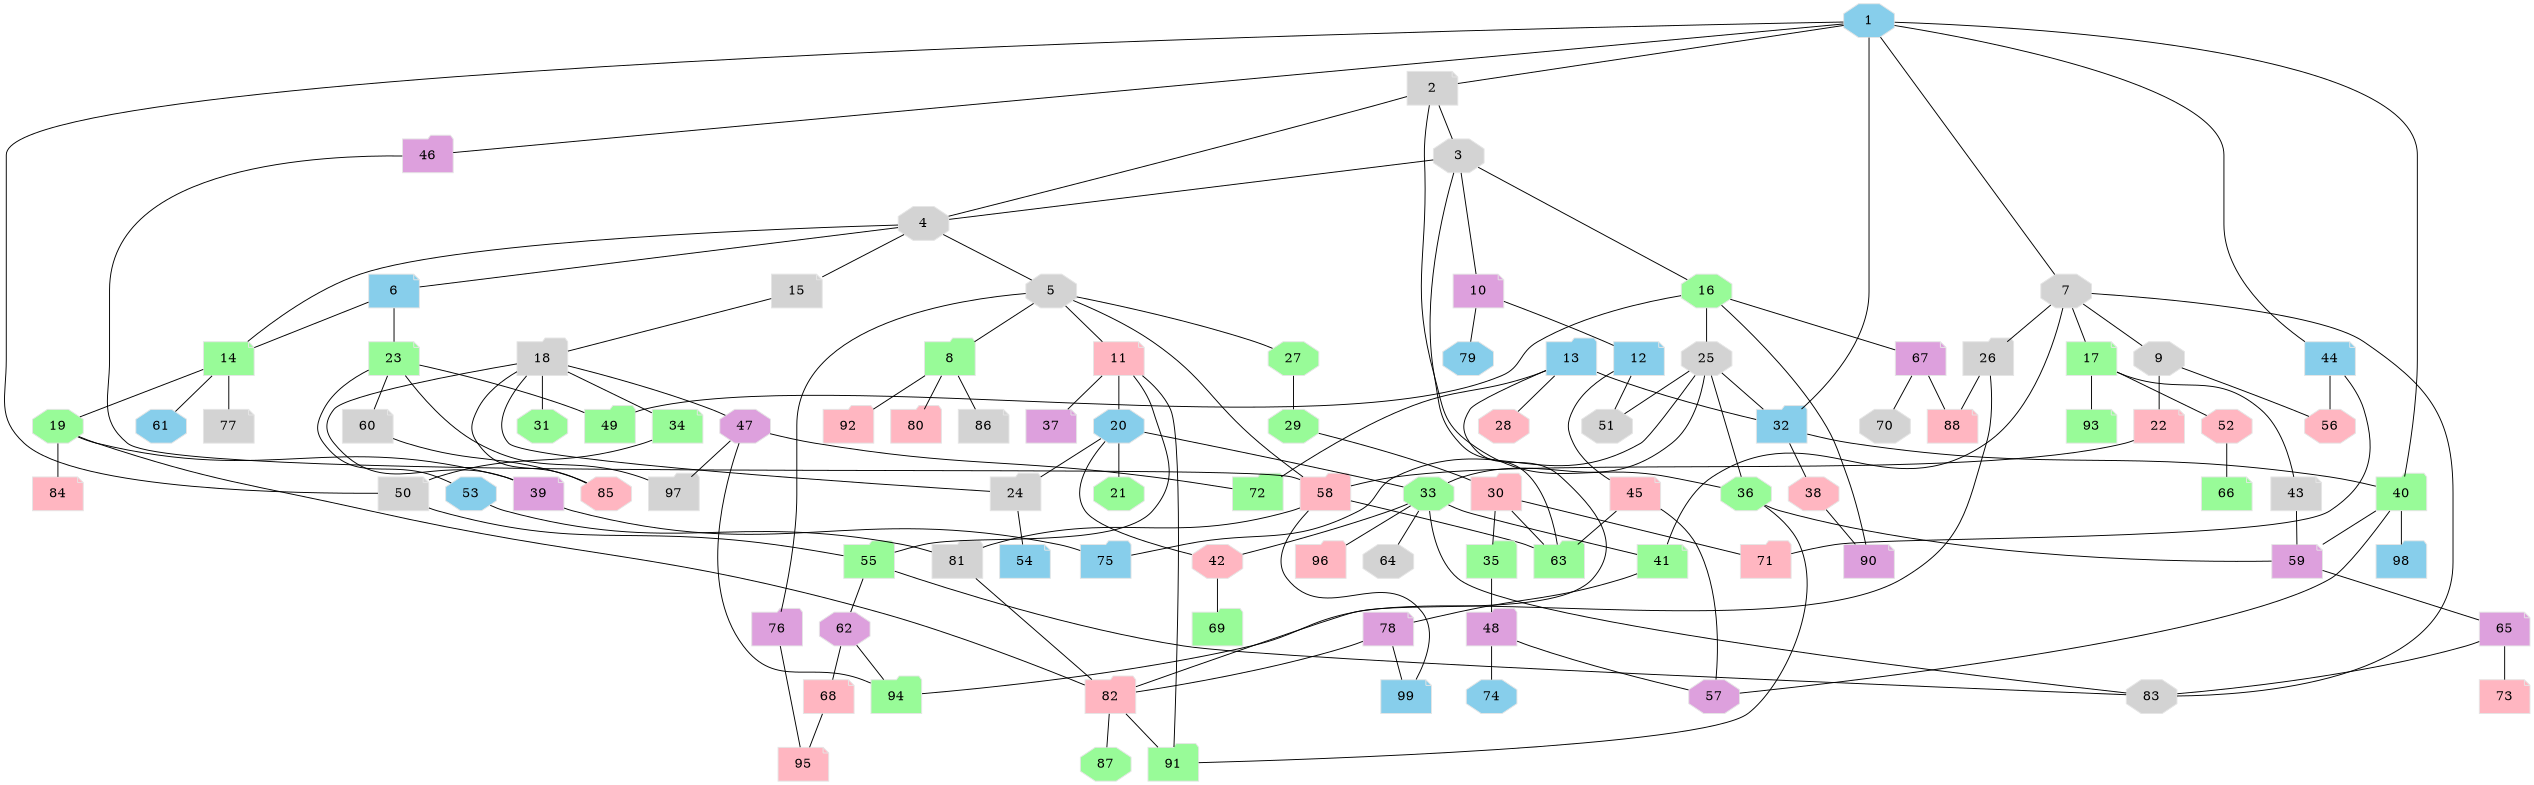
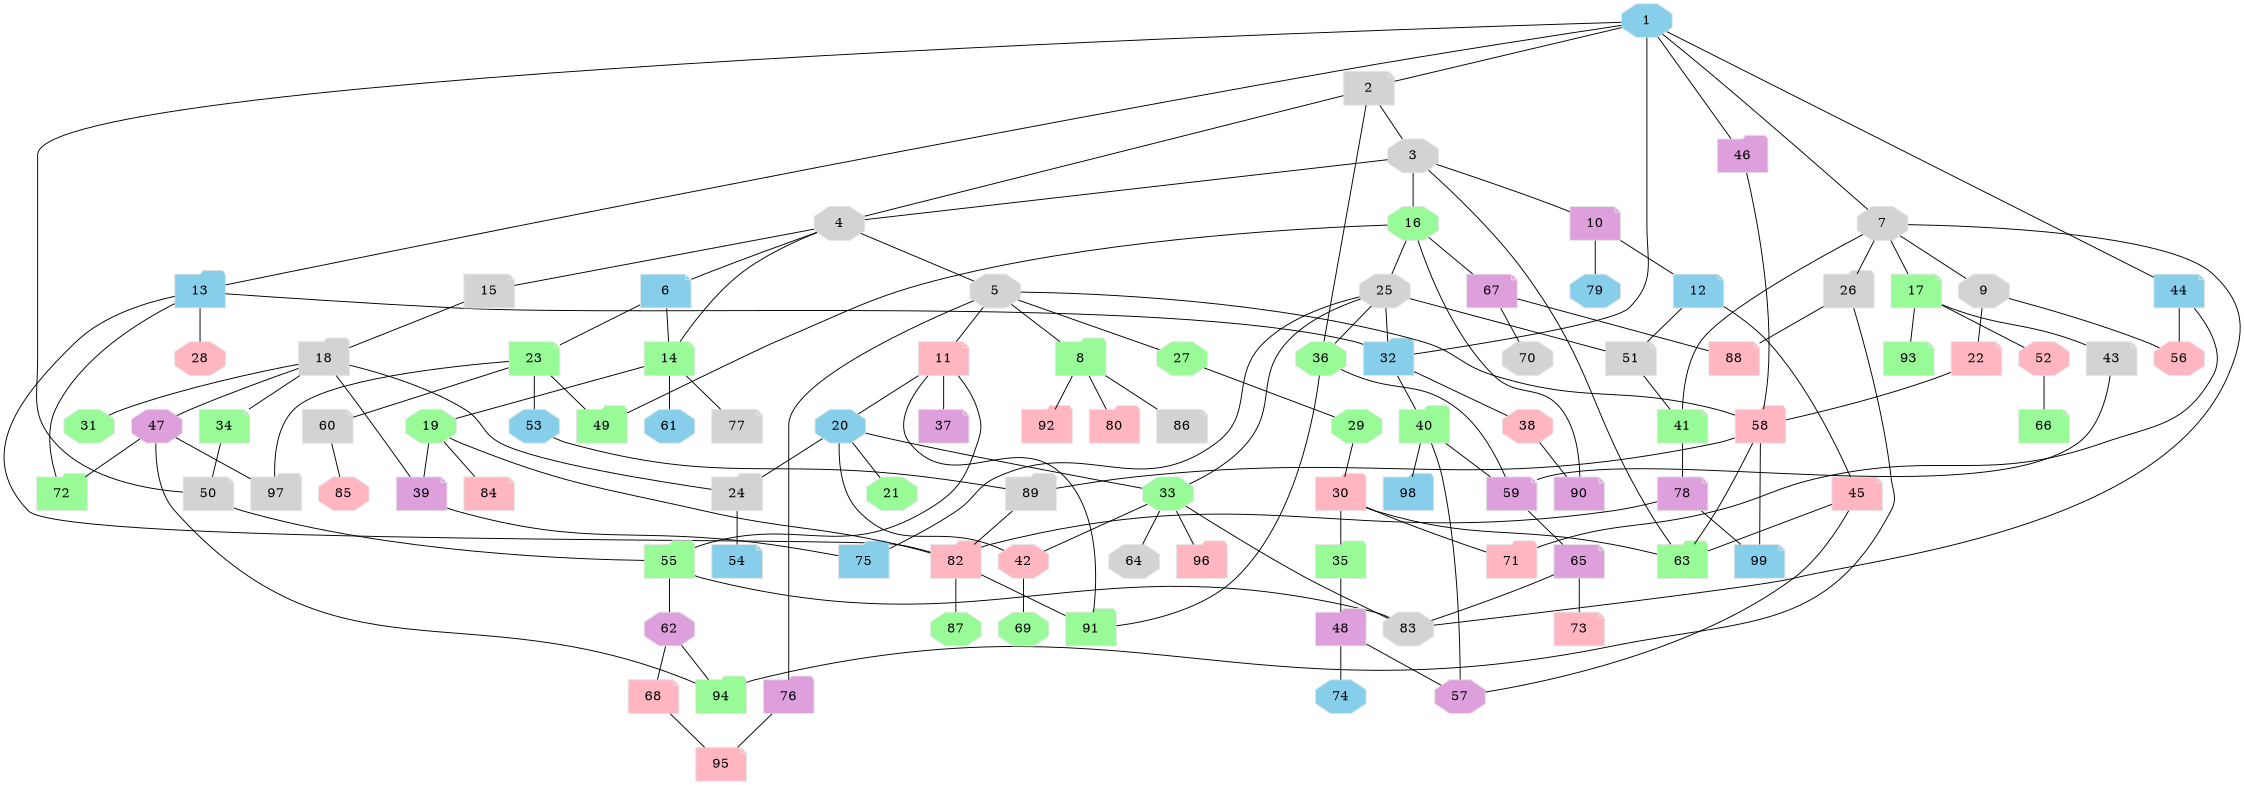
(2331, 82) -> (922, 147)
(1607, 426) -> (1631, 359)
(472, 432) -> none
(1542, 532) -> (1656, 392)
(957, 561) -> (1031, 494)
(1217, 629) -> (1023, 629)
